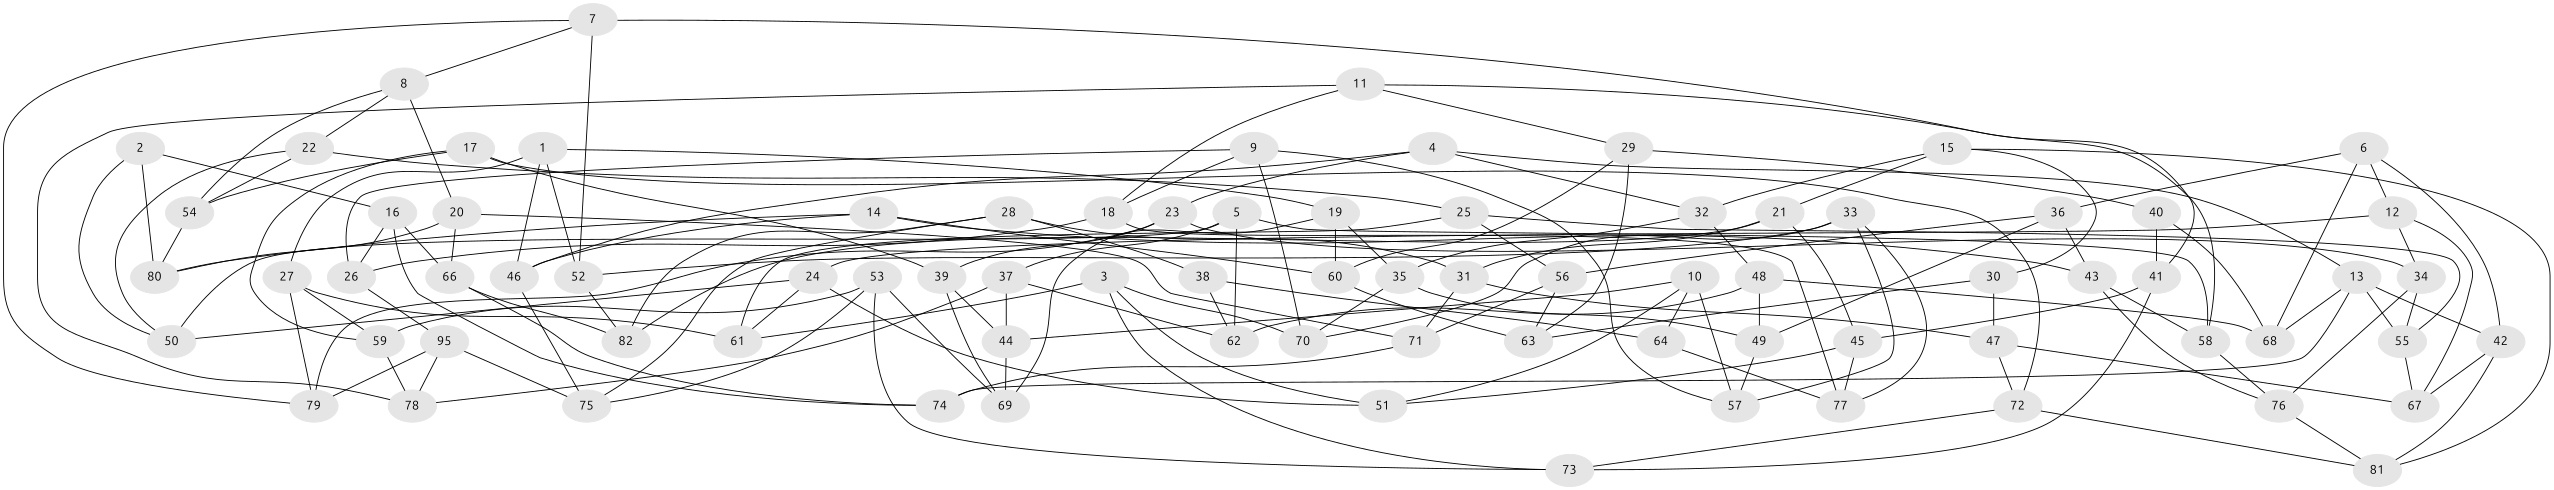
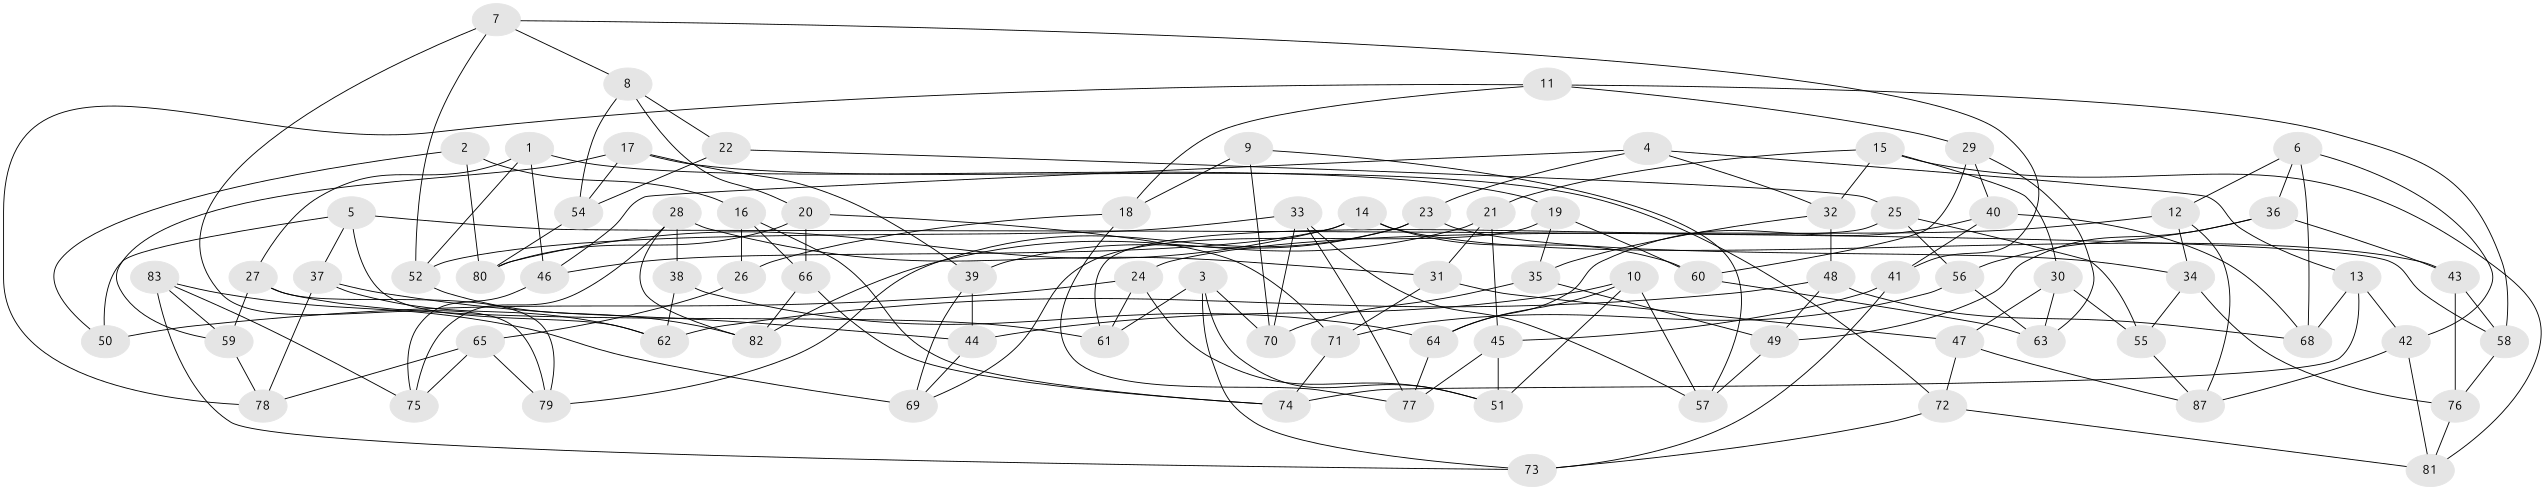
(760, 163) -> none
(154, 200) -> none
none -> (1609, 258)
(877, 277) -> (155, 277)
(2379, 309) -> (2100, 310)
(445, 342) -> (480, 342)
(2415, 406) -> (2200, 406)
